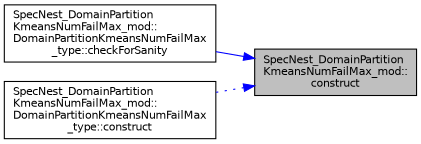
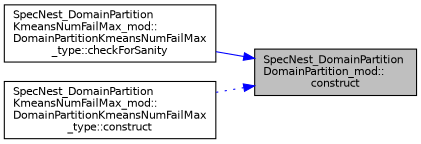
(336, 72) -> (336, 72)
